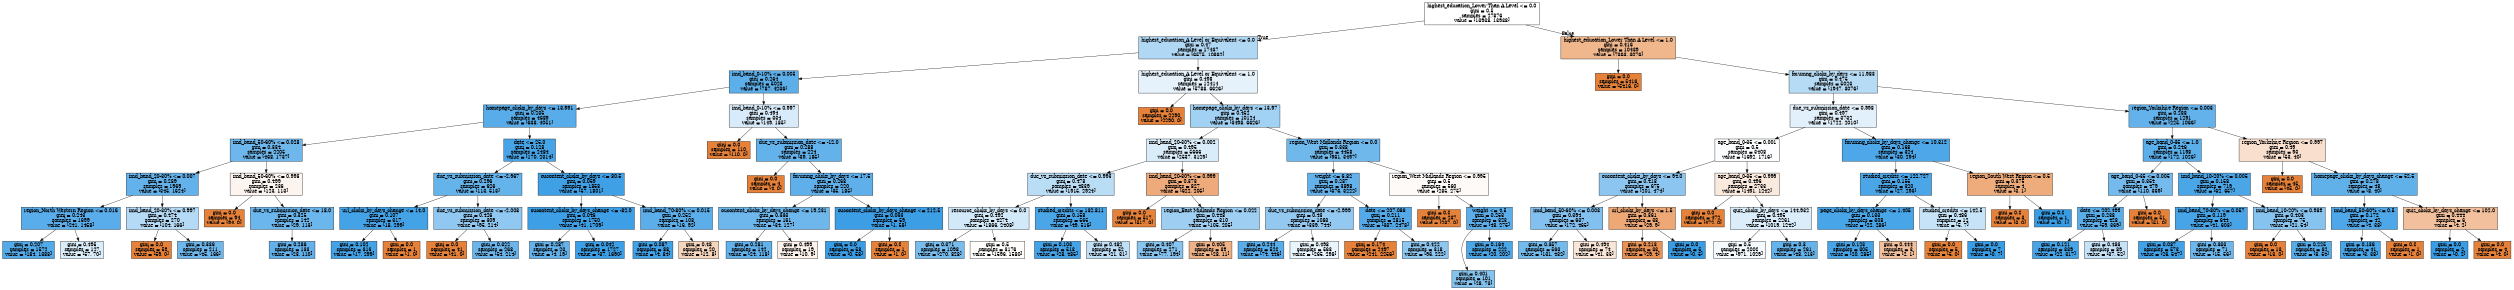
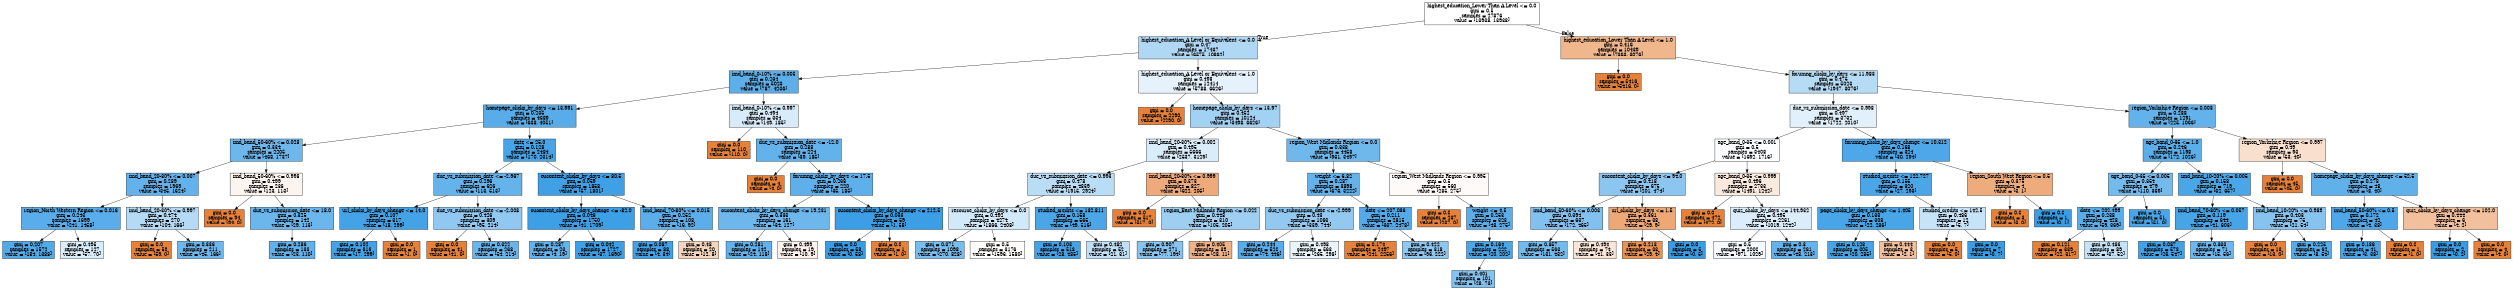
(2149, 218) -> (2149, 218)
(1462, 247) -> (1482, 263)
(1160, 250) -> (1160, 250)
(2055, 250) -> (2055, 250)
